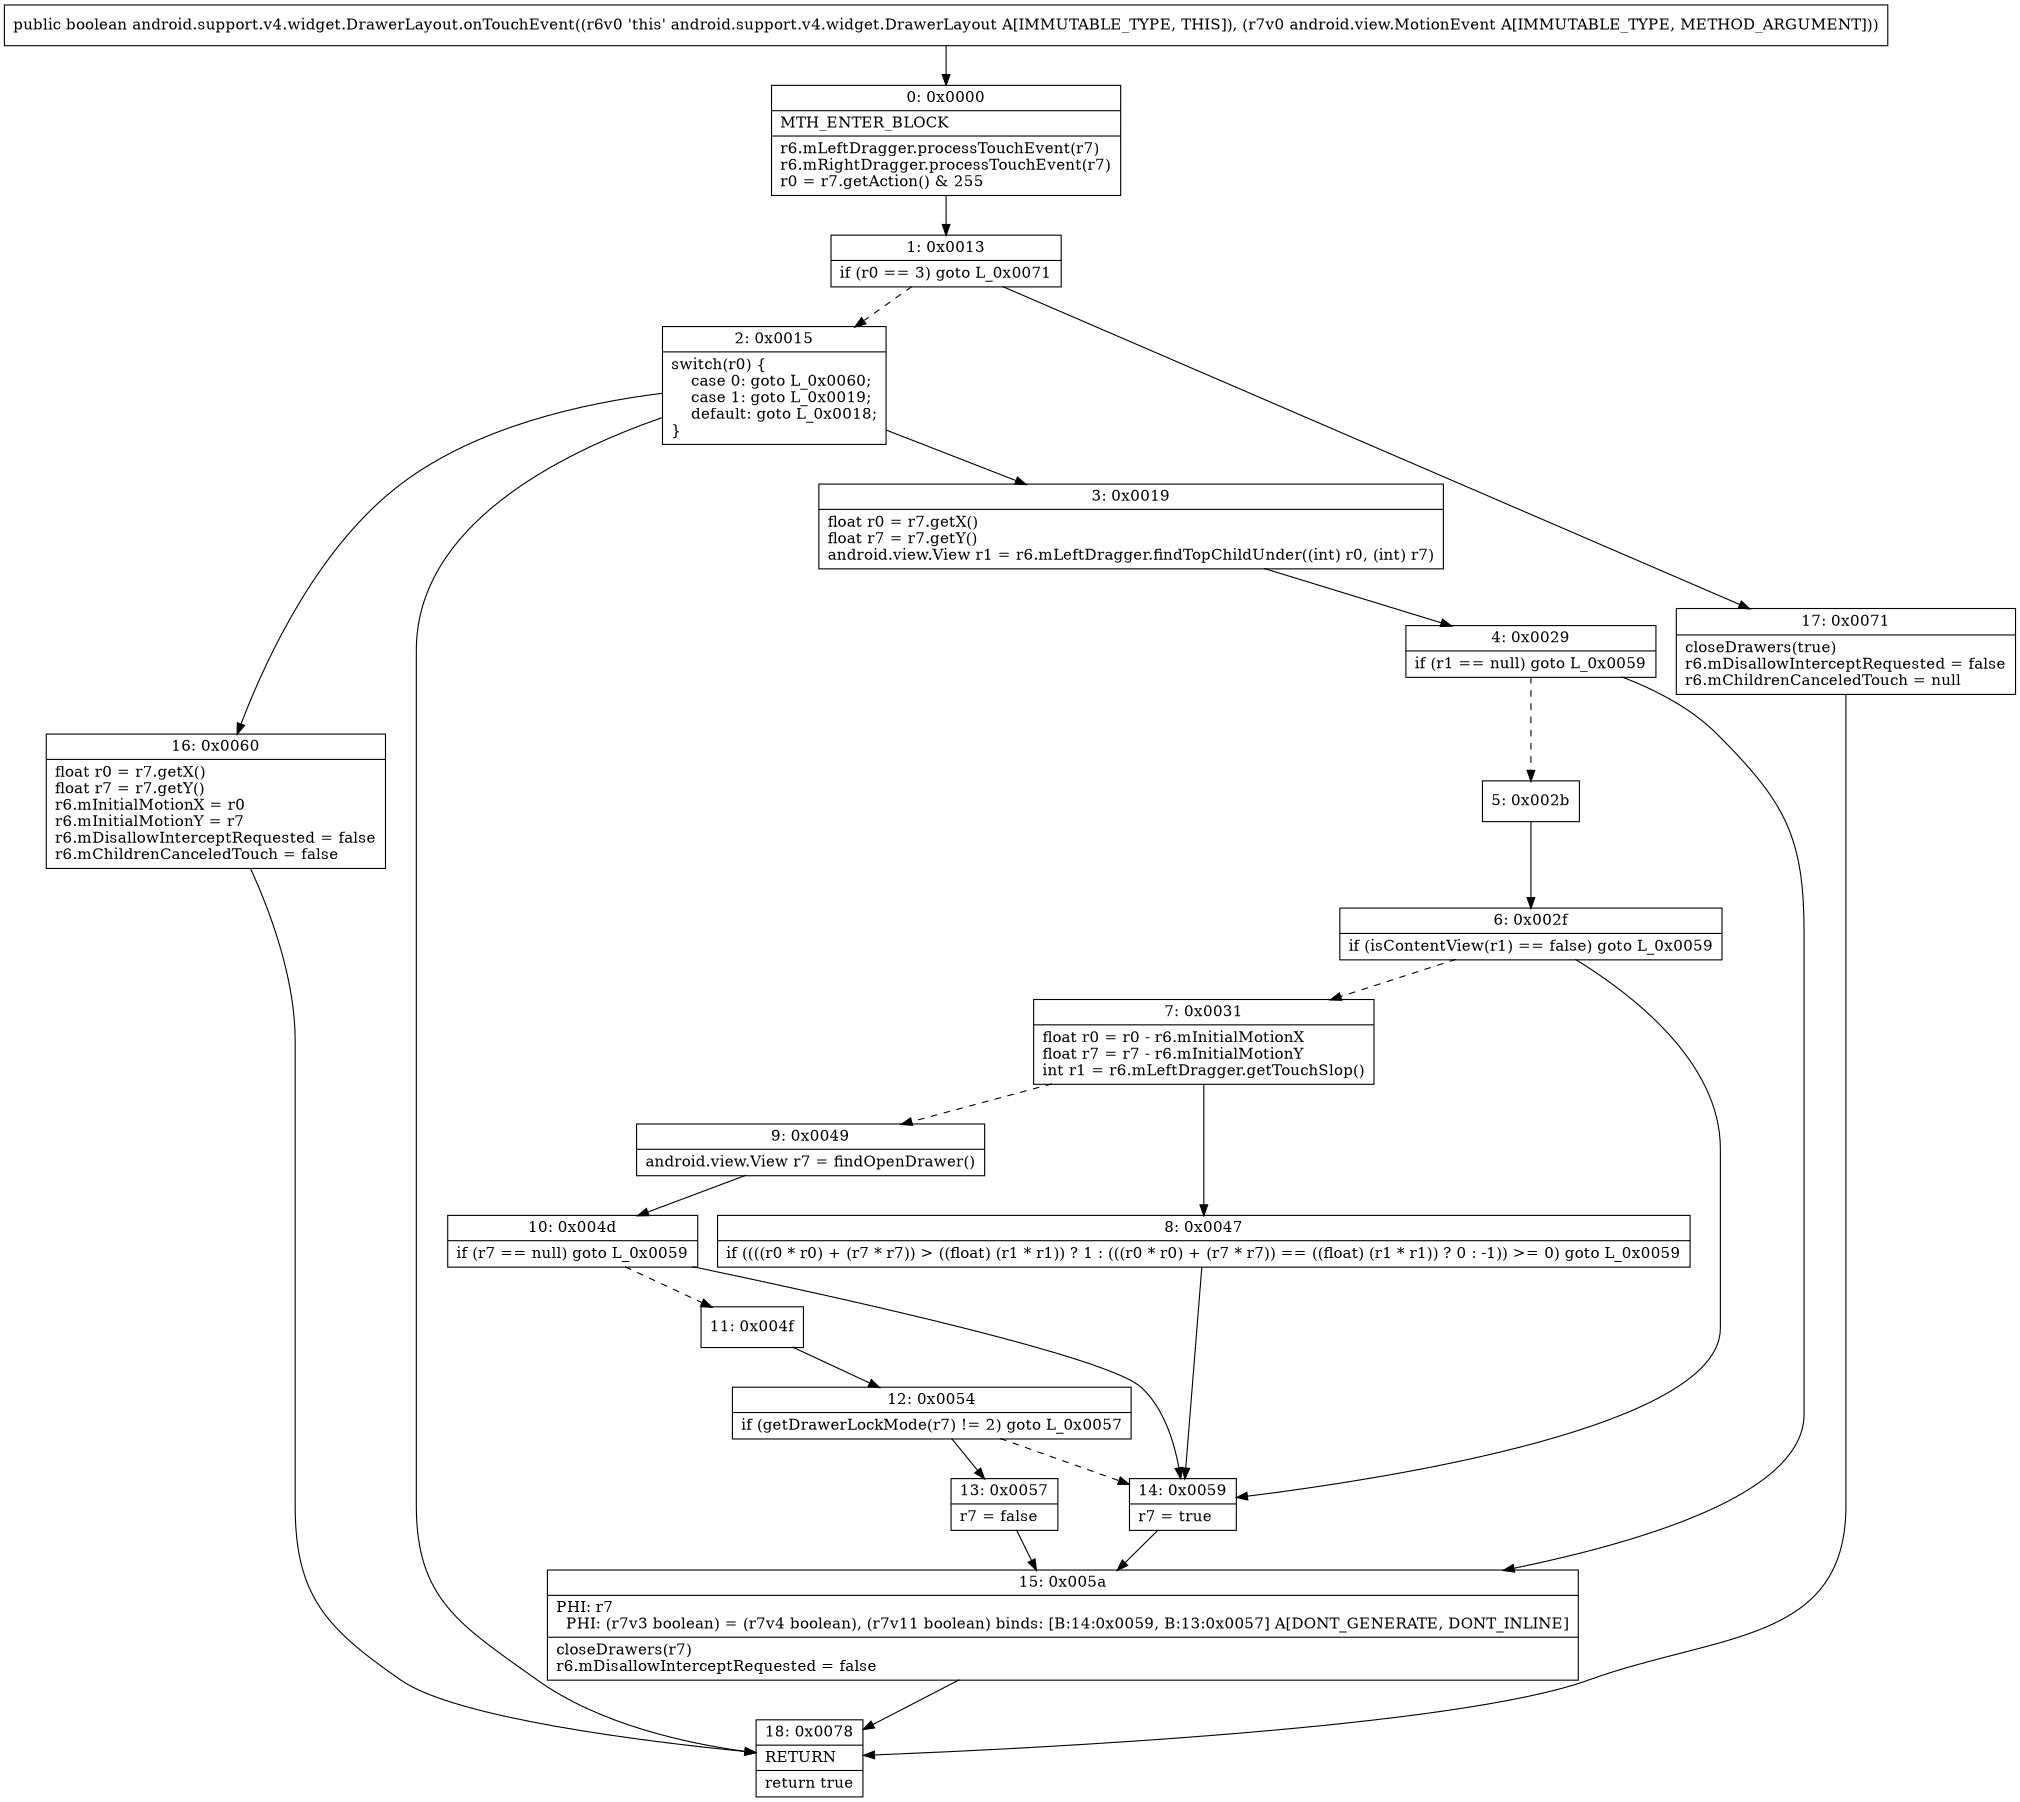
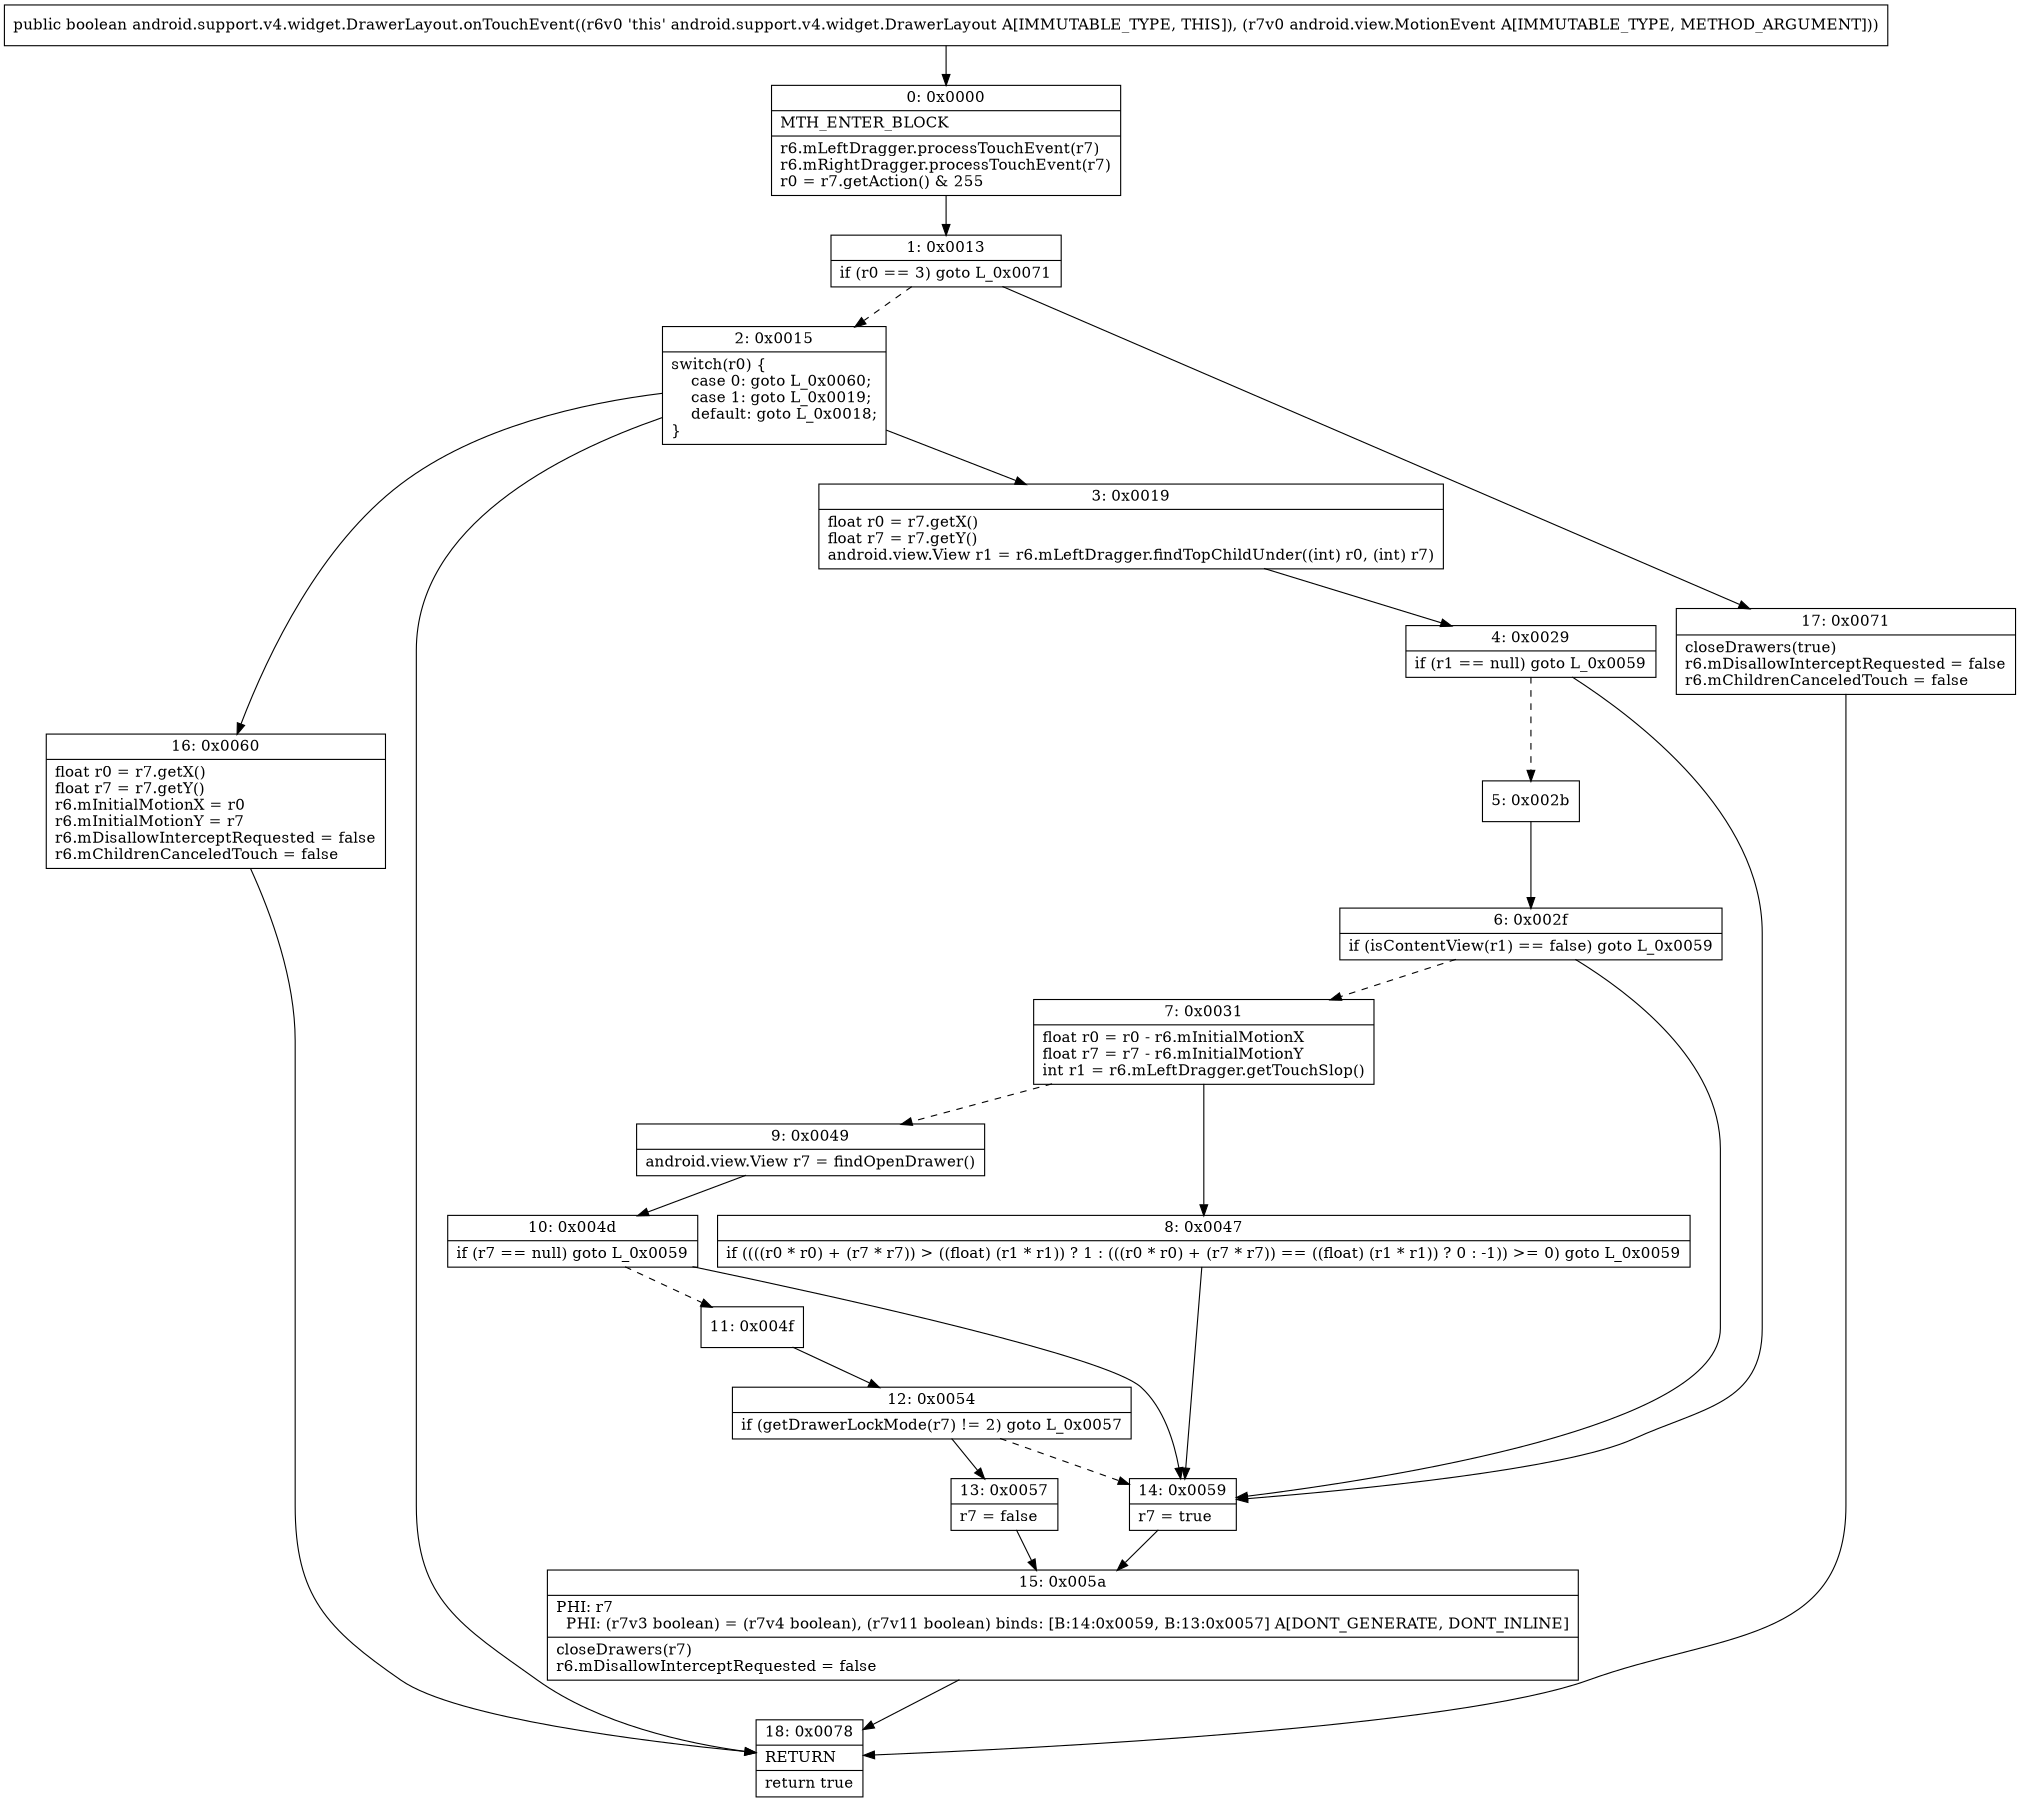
(1823, 681) -> (1827, 681)
(1804, 1177) -> (1762, 1253)
